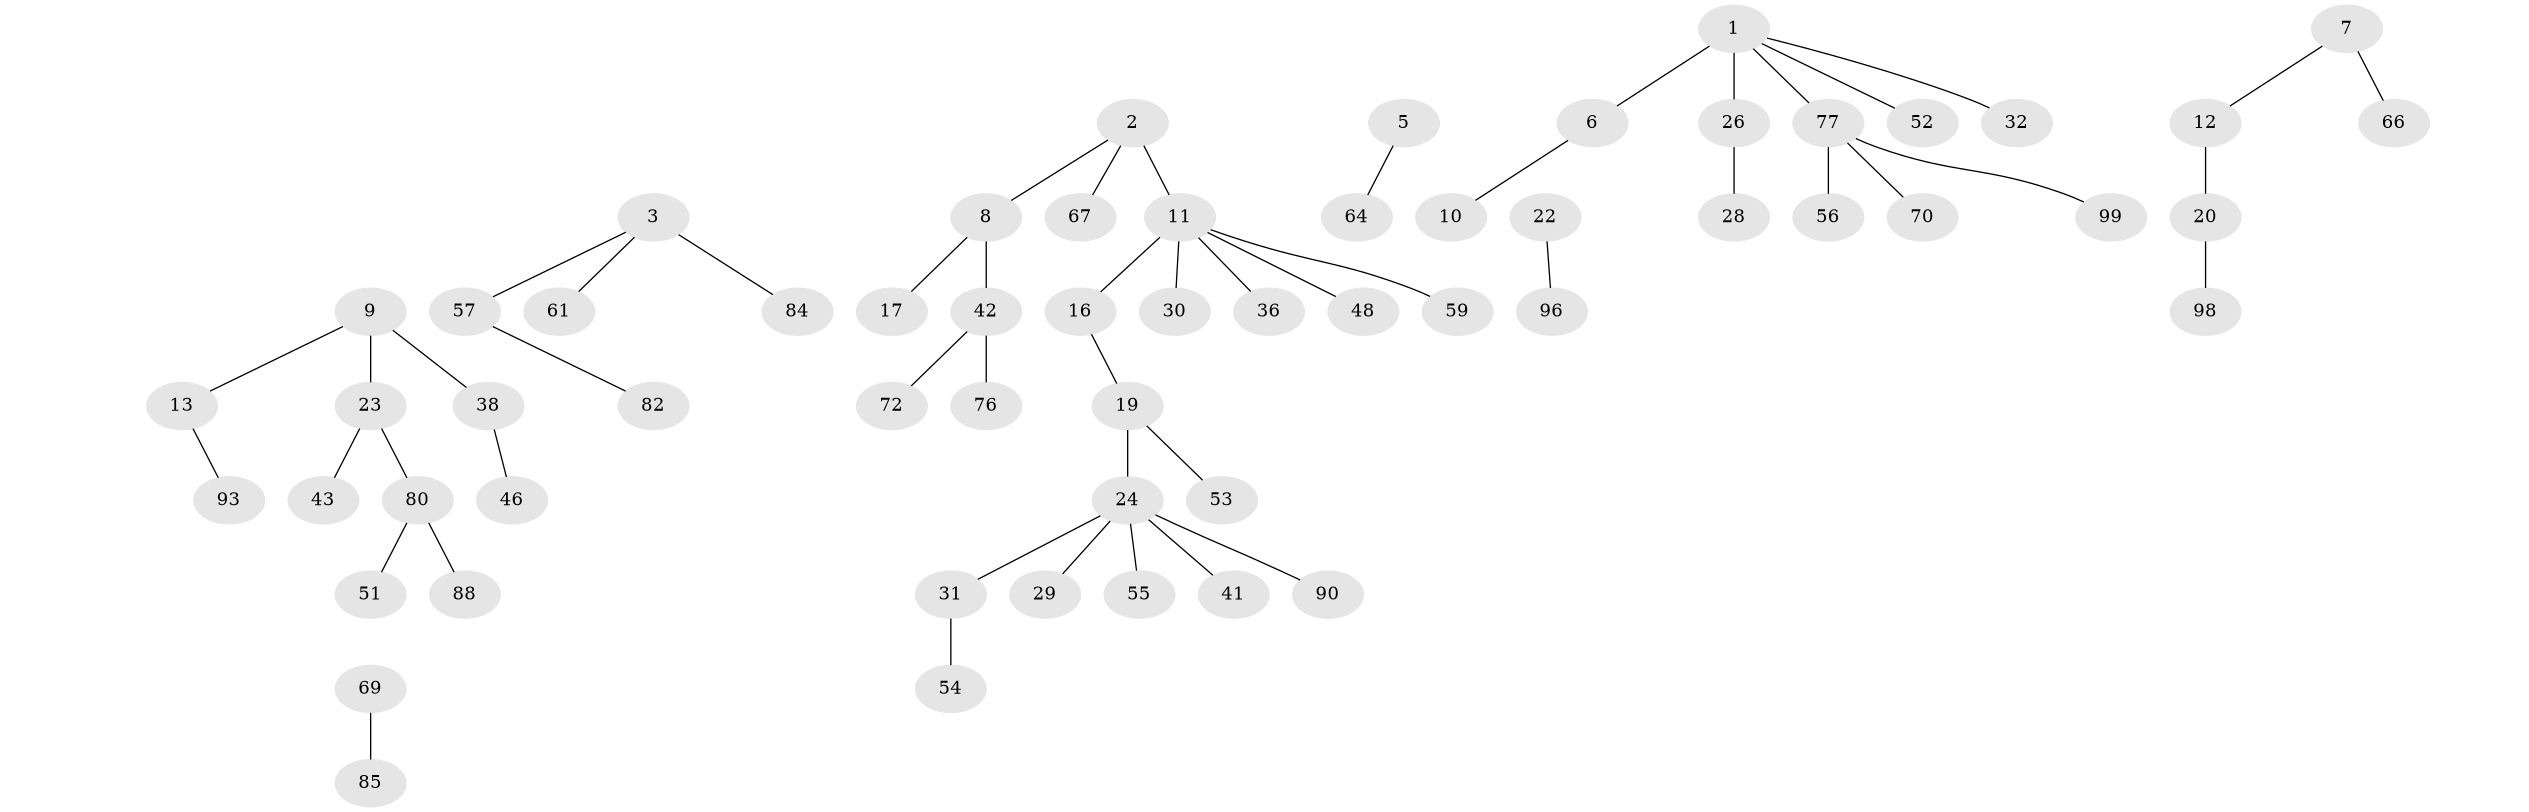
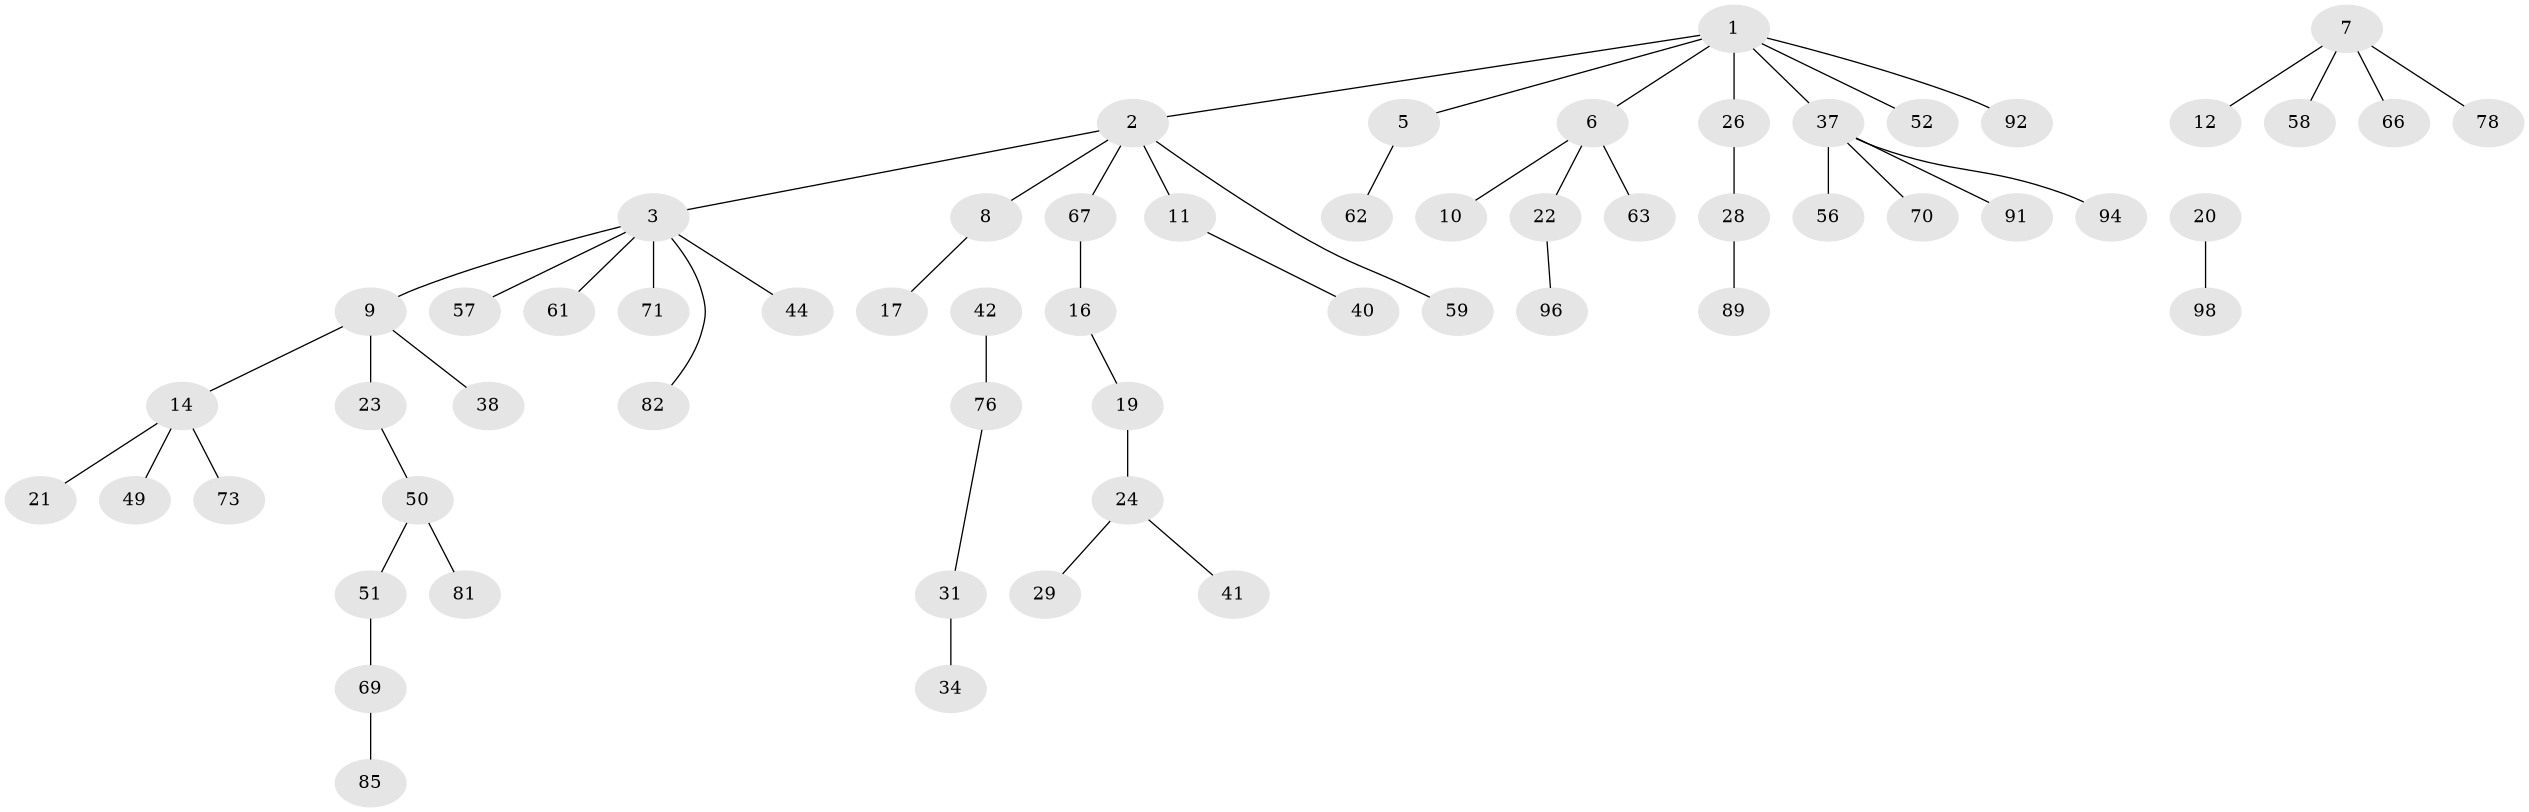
none -> (1433, 76)
none -> (1569, 76)
(1828, 123) -> (1828, 123)
(2017, 123) -> (2017, 123)
none -> (2300, 123)
none -> (2488, 123)
none -> (893, 170)
none -> (1569, 170)
(2206, 170) -> none
(1357, 217) -> (1357, 217)
none -> (1640, 217)
none -> (2017, 217)
(2111, 217) -> (2111, 217)
none -> (508, 258)
(1321, 261) -> (1288, 228)
(986, 265) -> none
(1130, 265) -> (1081, 265)
none -> (654, 312)
(798, 312) -> (798, 312)
(1175, 312) -> none
(1269, 312) -> none
(1363, 312) -> (1363, 312)
none -> (1734, 312)
(559, 359) -> (705, 312)
(182, 406) -> (182, 406)
(892, 406) -> none
none -> (41, 500)
none -> (135, 500)
(229, 500) -> (229, 500)
(324, 500) -> none
(418, 500) -> (418, 500)
(512, 500) -> none
(1222, 500) -> none
(1039, 548) -> (969, 500)
(465, 595) -> (465, 595)
(1139, 595) -> none
(1328, 595) -> none
none -> (371, 642)
(951, 689) -> (951, 689)
